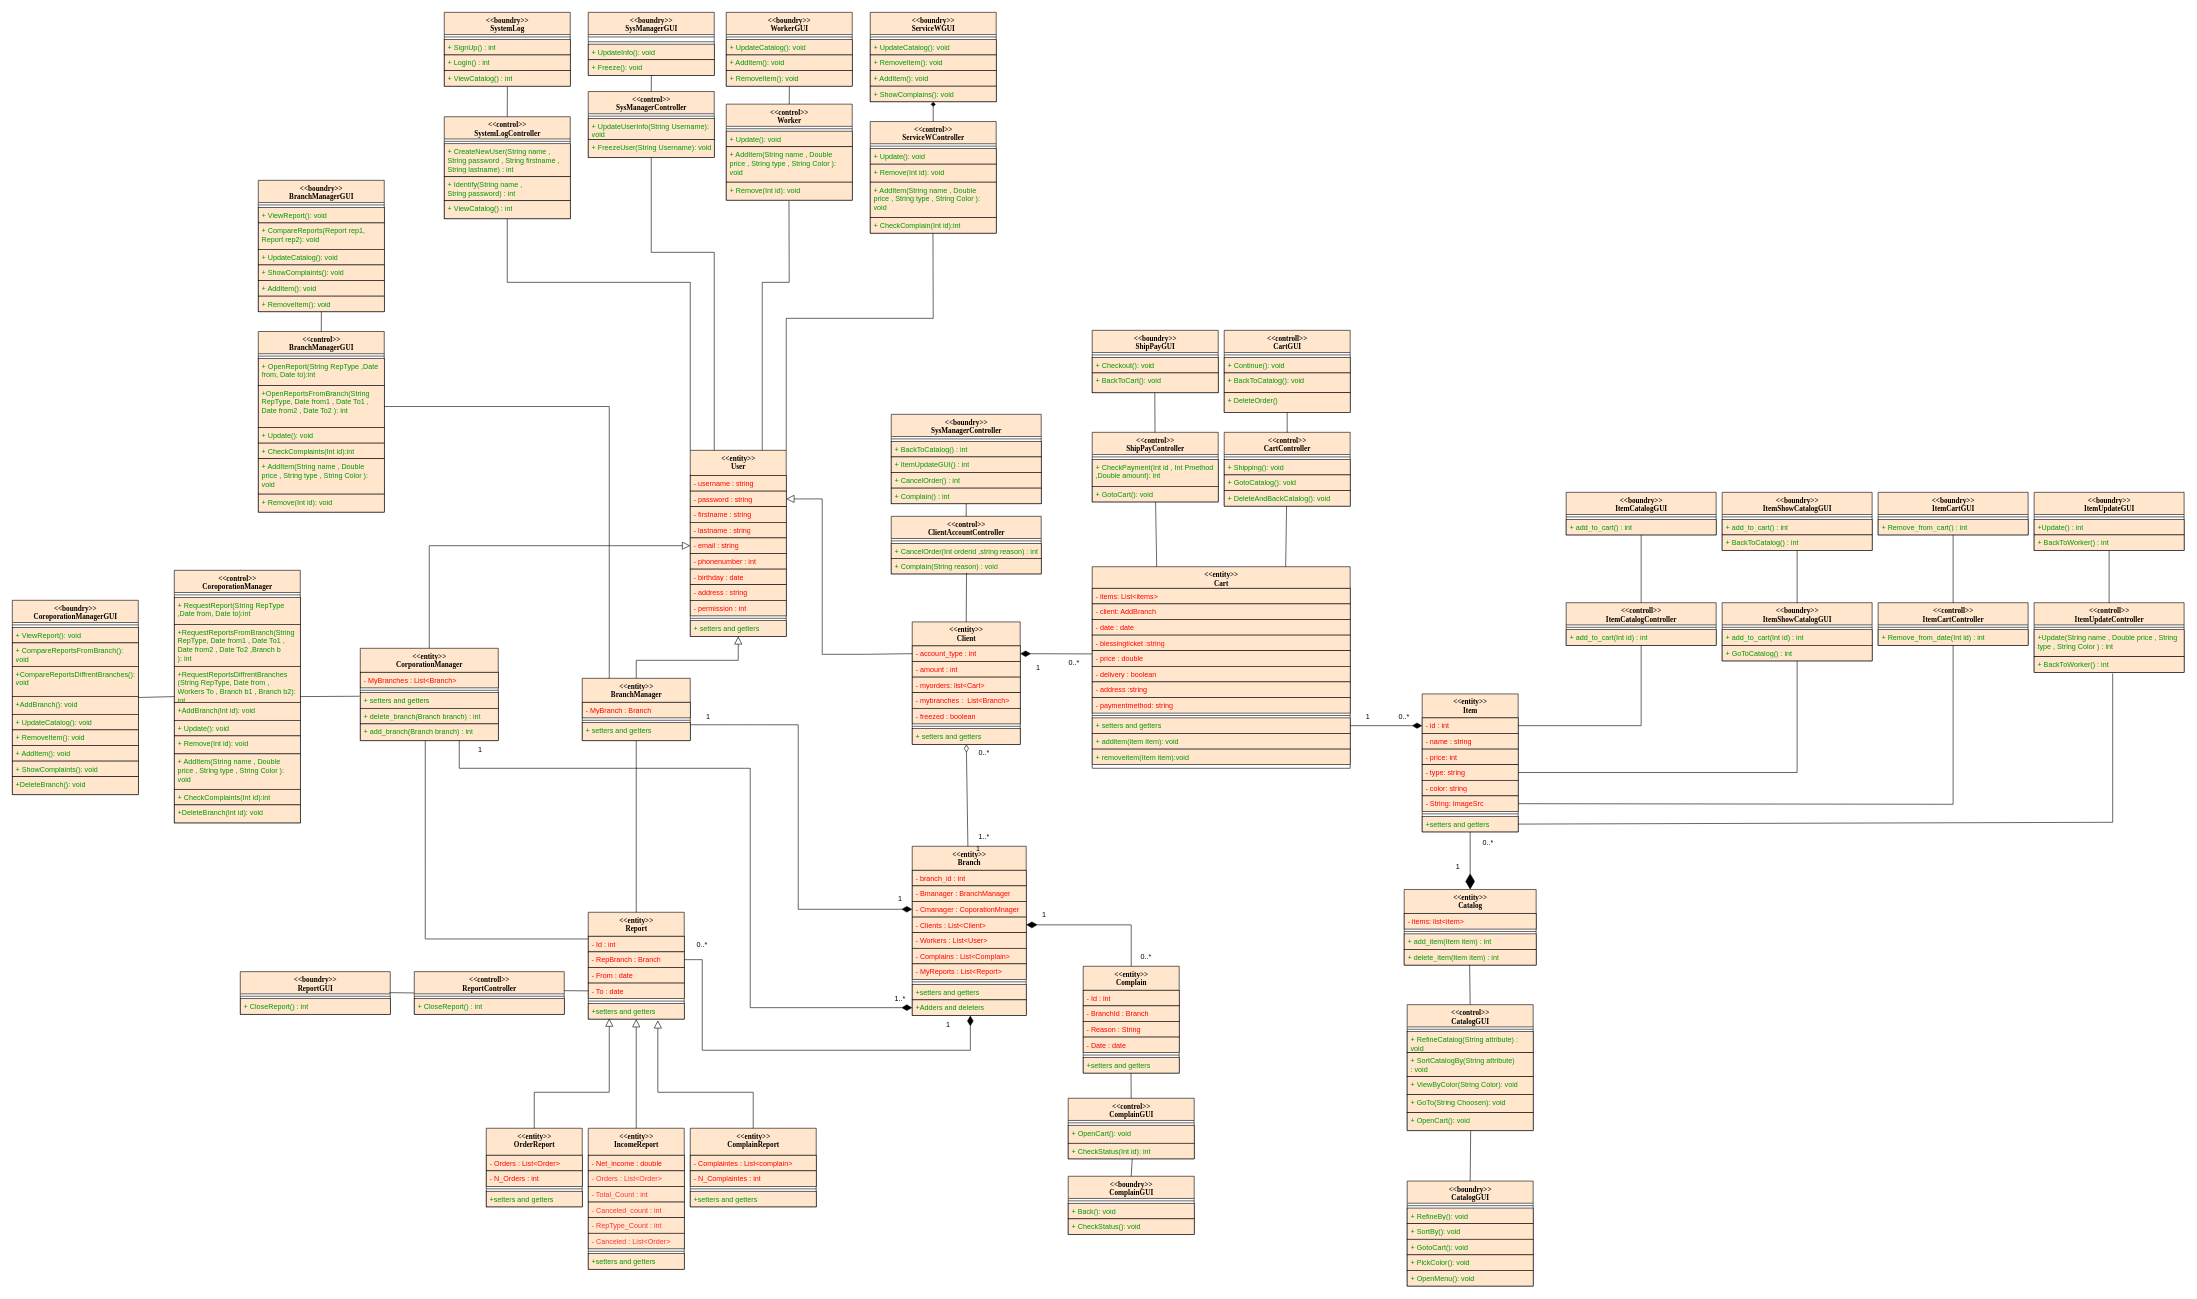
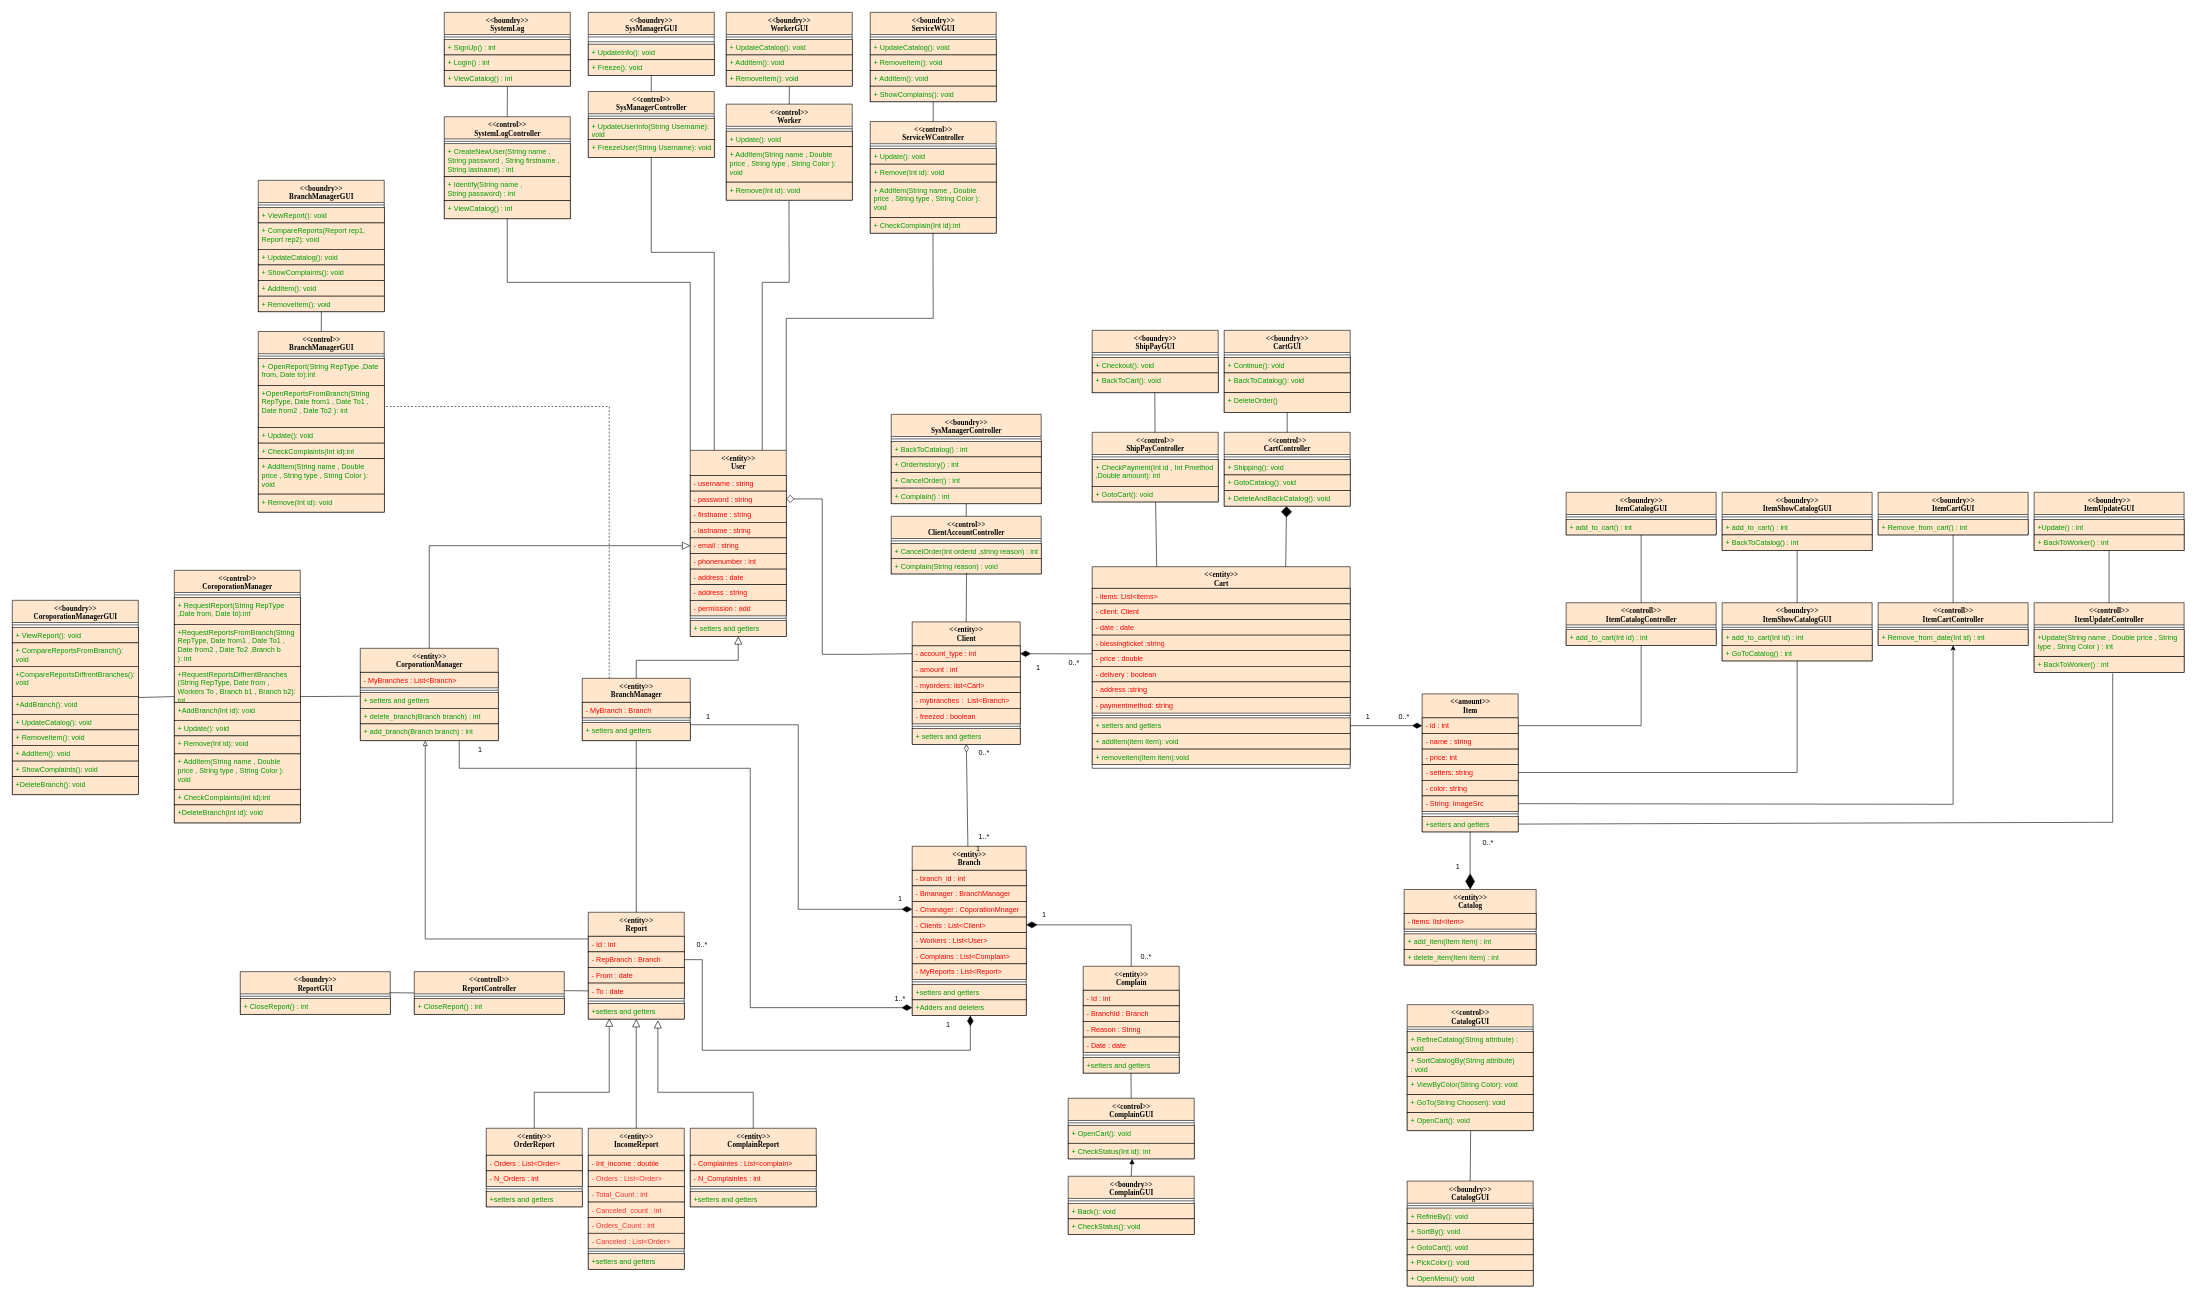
(933, 107) -> (933, 105)
(1288, 343) -> (1288, 343)
(609, 430) -> (609, 430)
(937, 465) -> (934, 465)
(795, 499) -> (795, 499)
(1287, 512) -> (1287, 517)
(723, 578) -> (722, 578)
(724, 609) -> (725, 609)
(1130, 612) -> (1122, 612)
(1953, 648) -> (1953, 650)
(1471, 707) -> (1471, 707)
(425, 744) -> (425, 747)
(1450, 773) -> (1456, 773)
(1470, 984) -> none
(1132, 1162) -> (1132, 1165)
(629, 1164) -> (629, 1164)
(630, 1226) -> (628, 1226)
